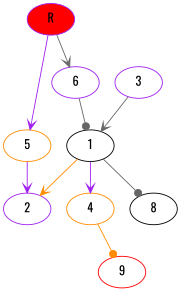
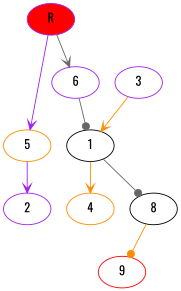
(117, 111) -> (117, 111)
(90, 173) -> (90, 173)
(62, 174) -> none
(105, 237) -> (139, 237)
